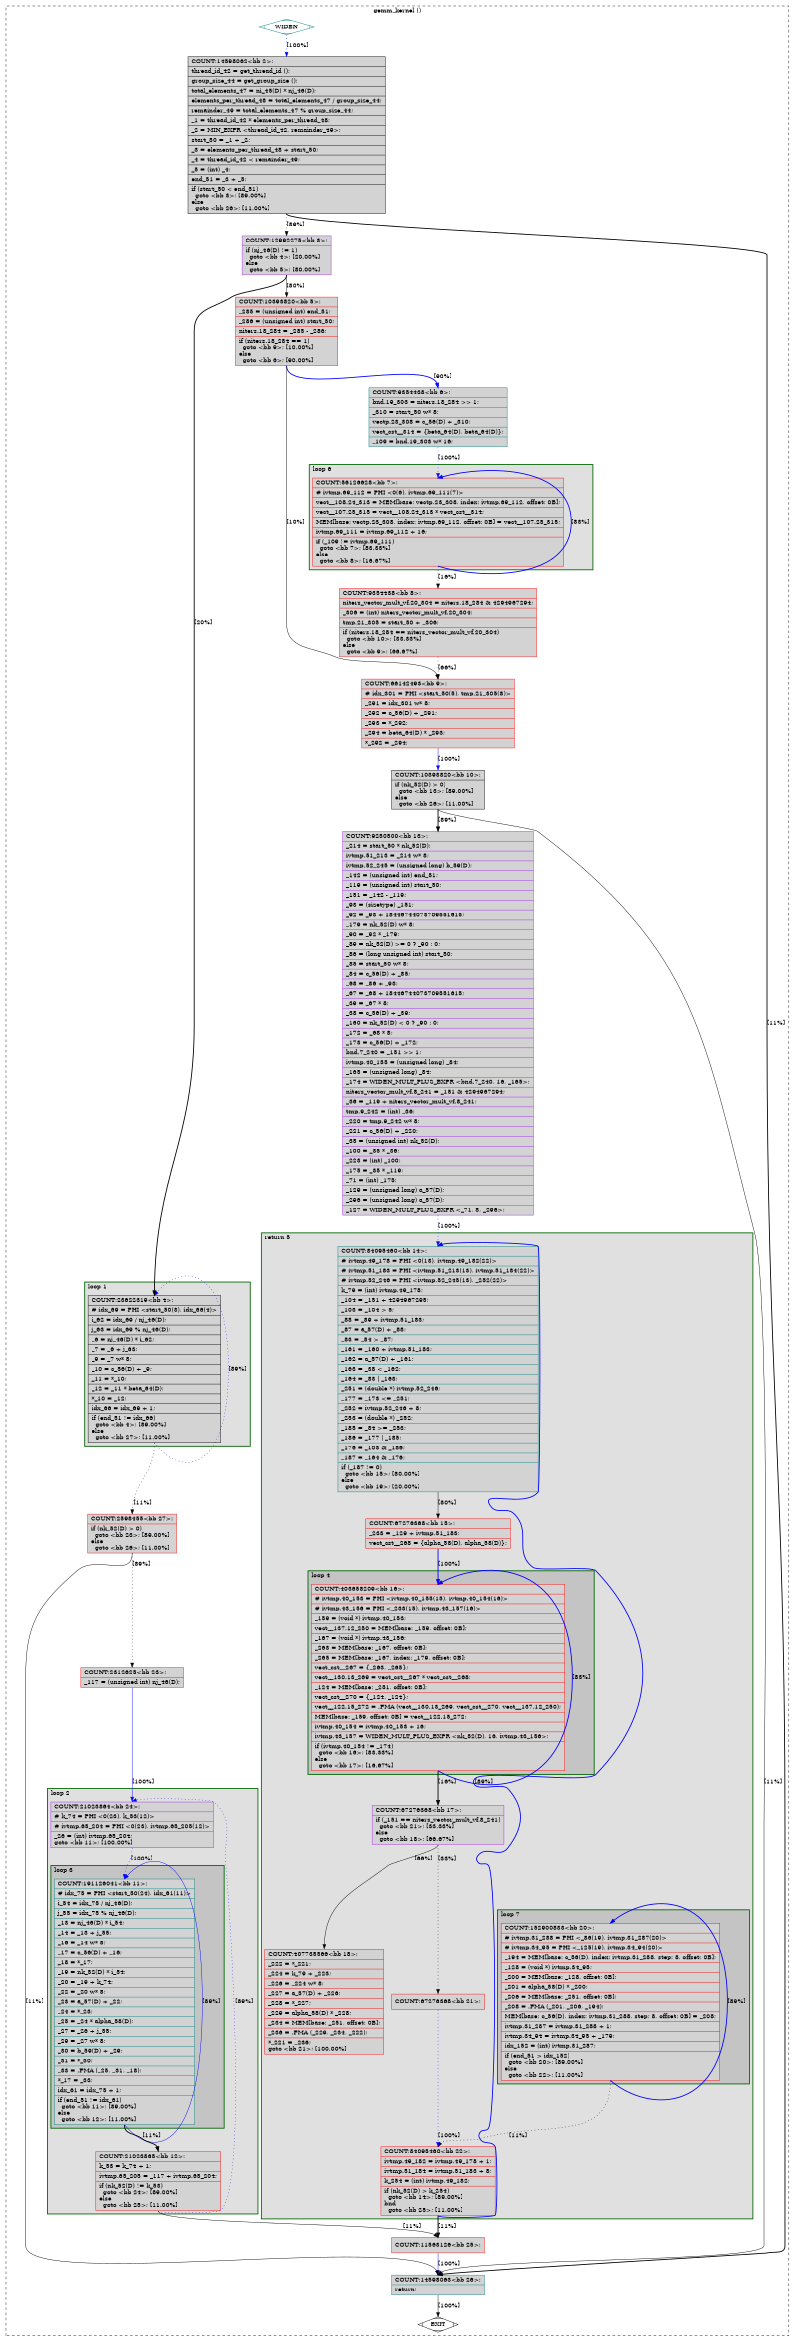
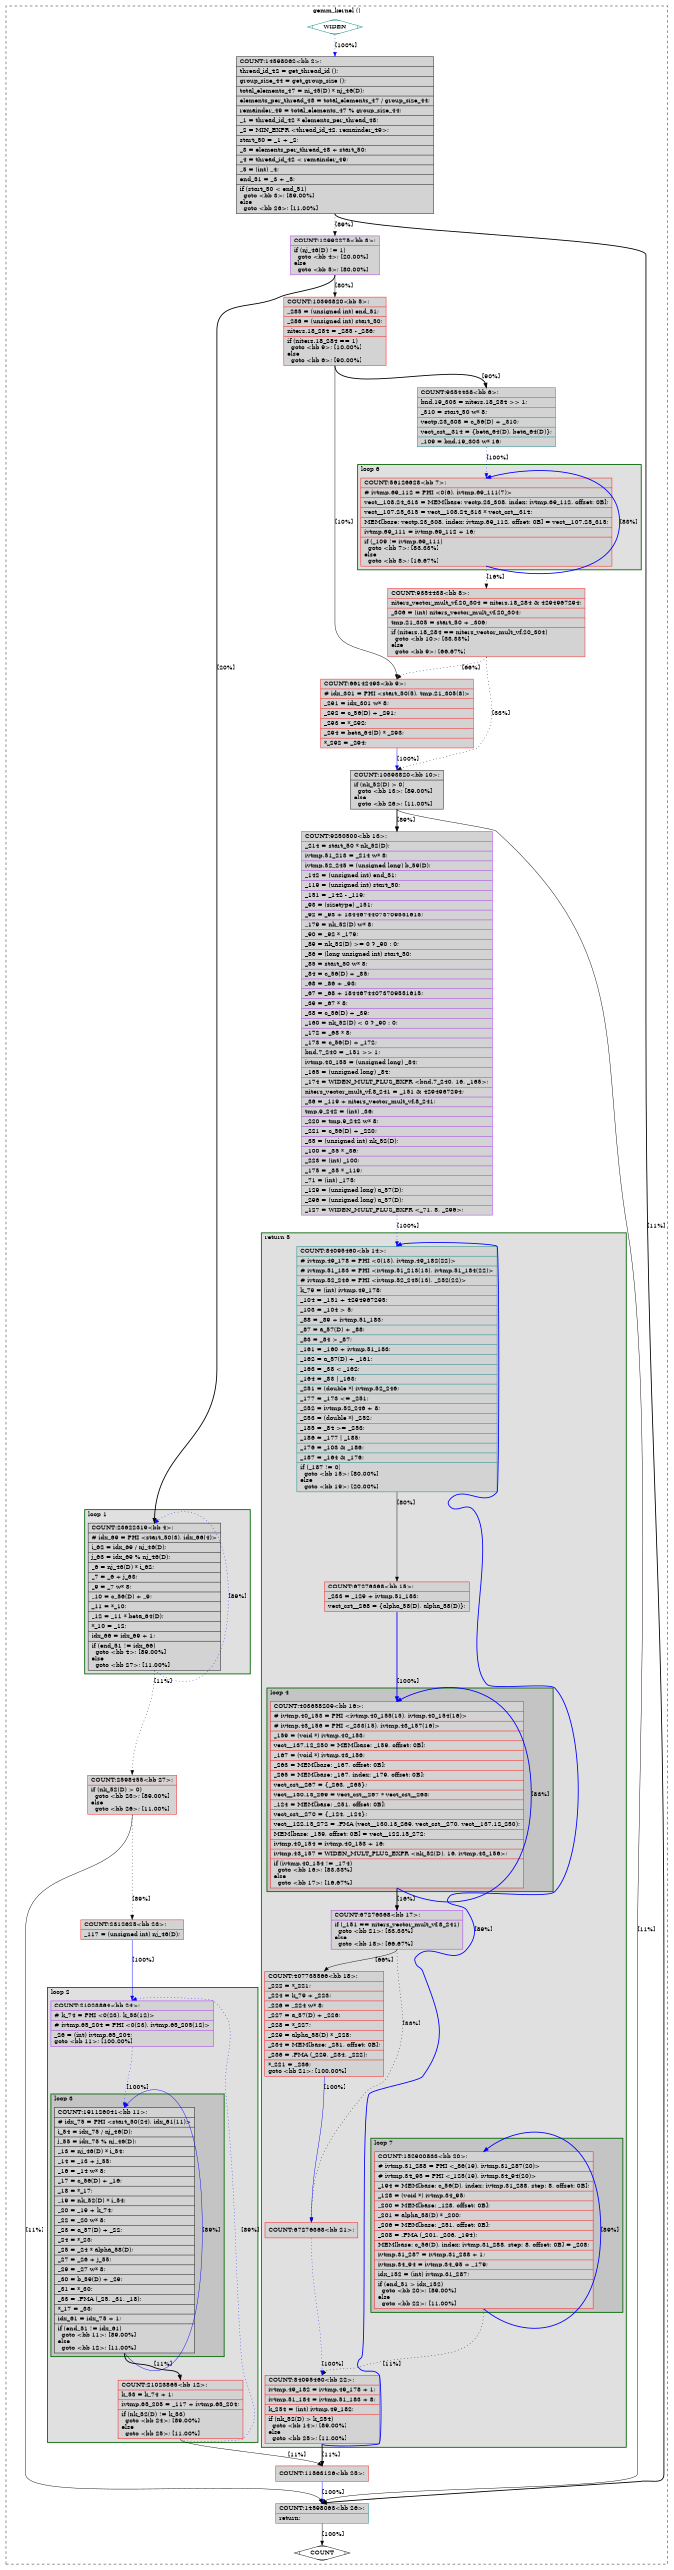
(360, 377) -> (409, 377)
none -> (482, 742)
(124, 2002) -> (124, 2230)
none -> (318, 2147)
(390, 2204) -> (275, 2432)
(438, 2325) -> (322, 2553)
